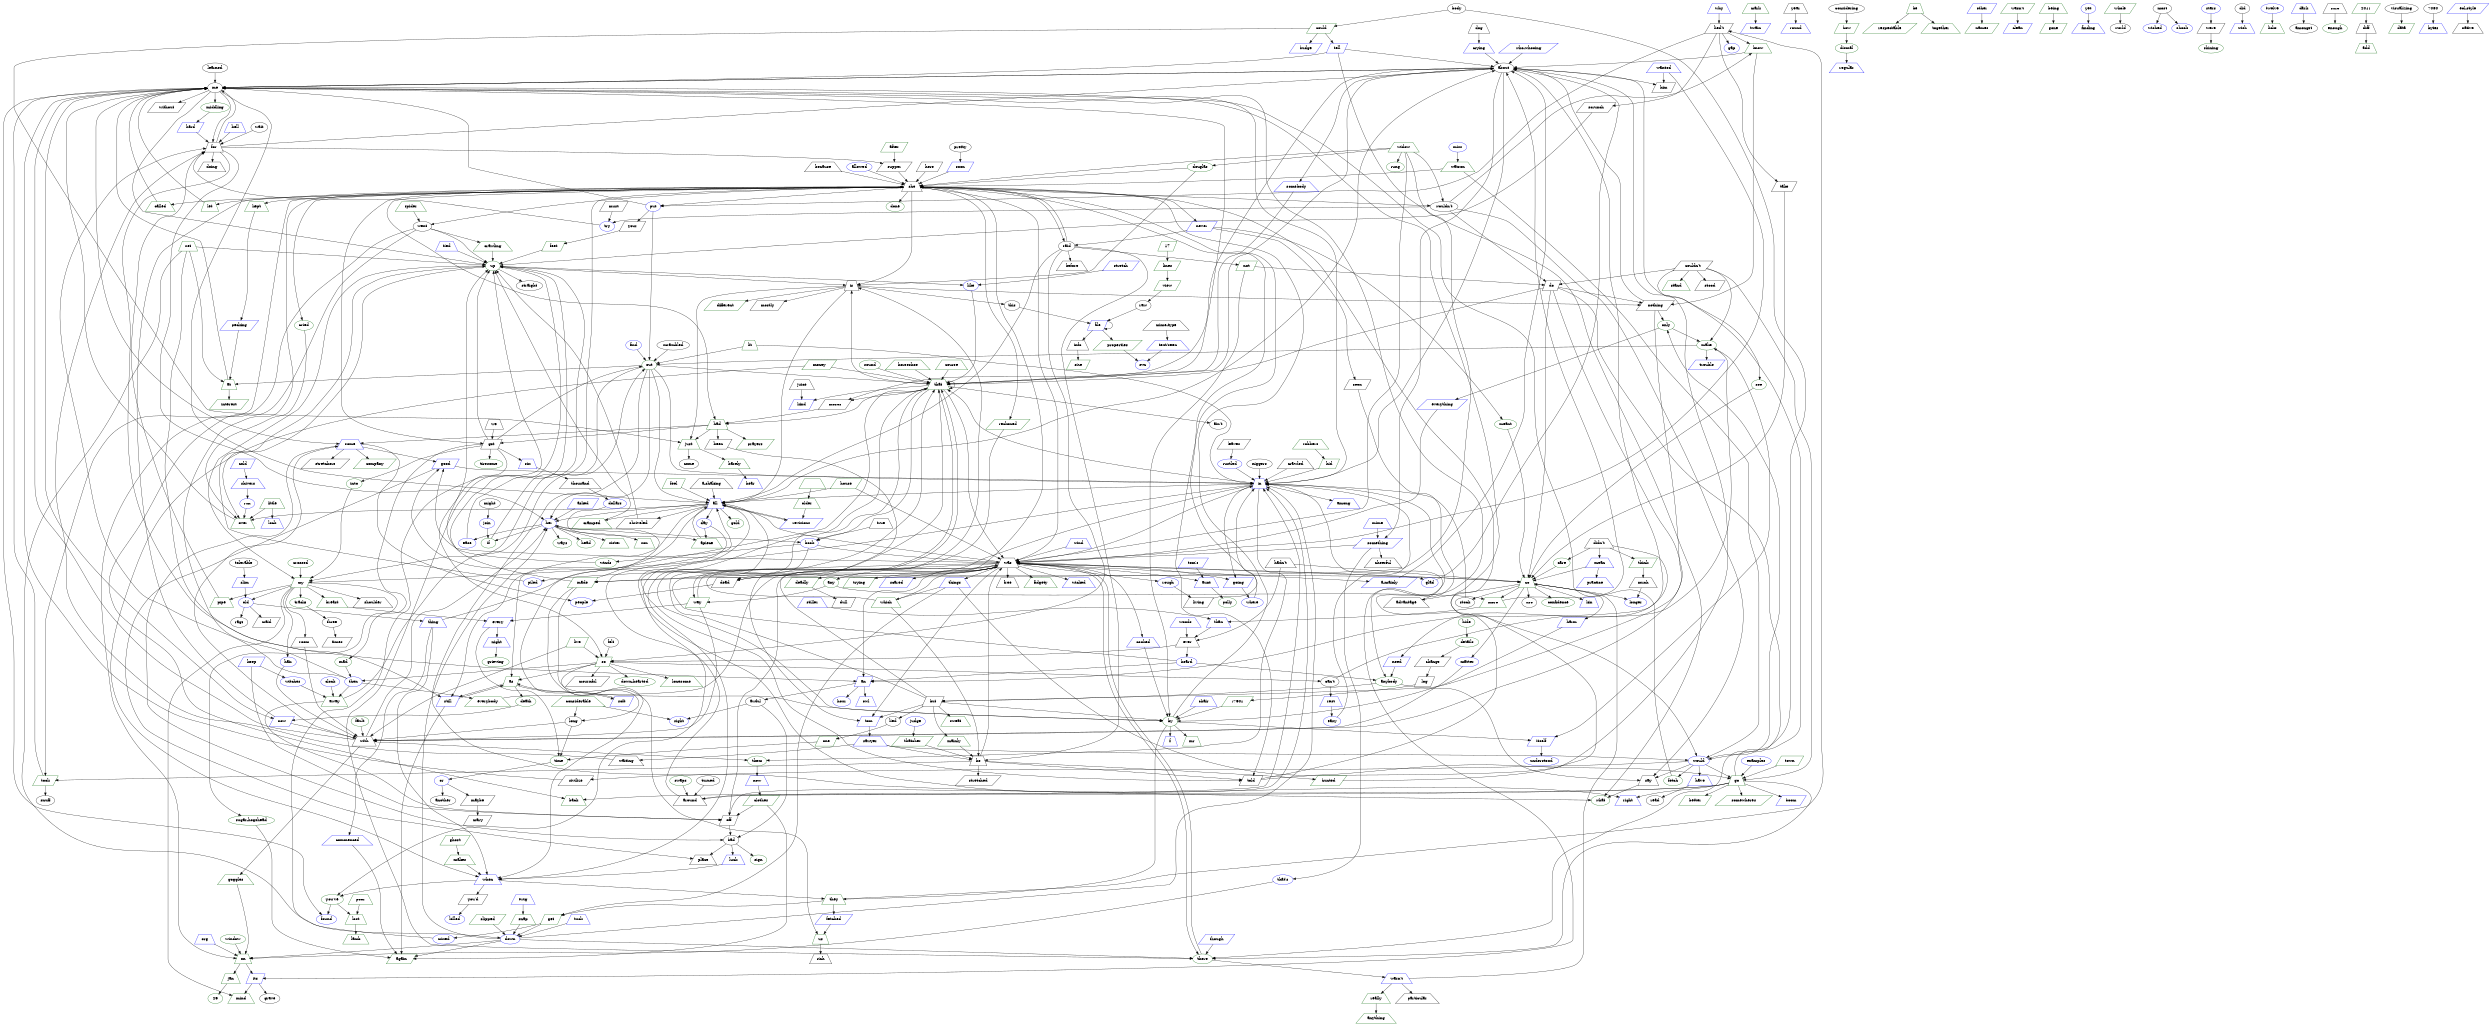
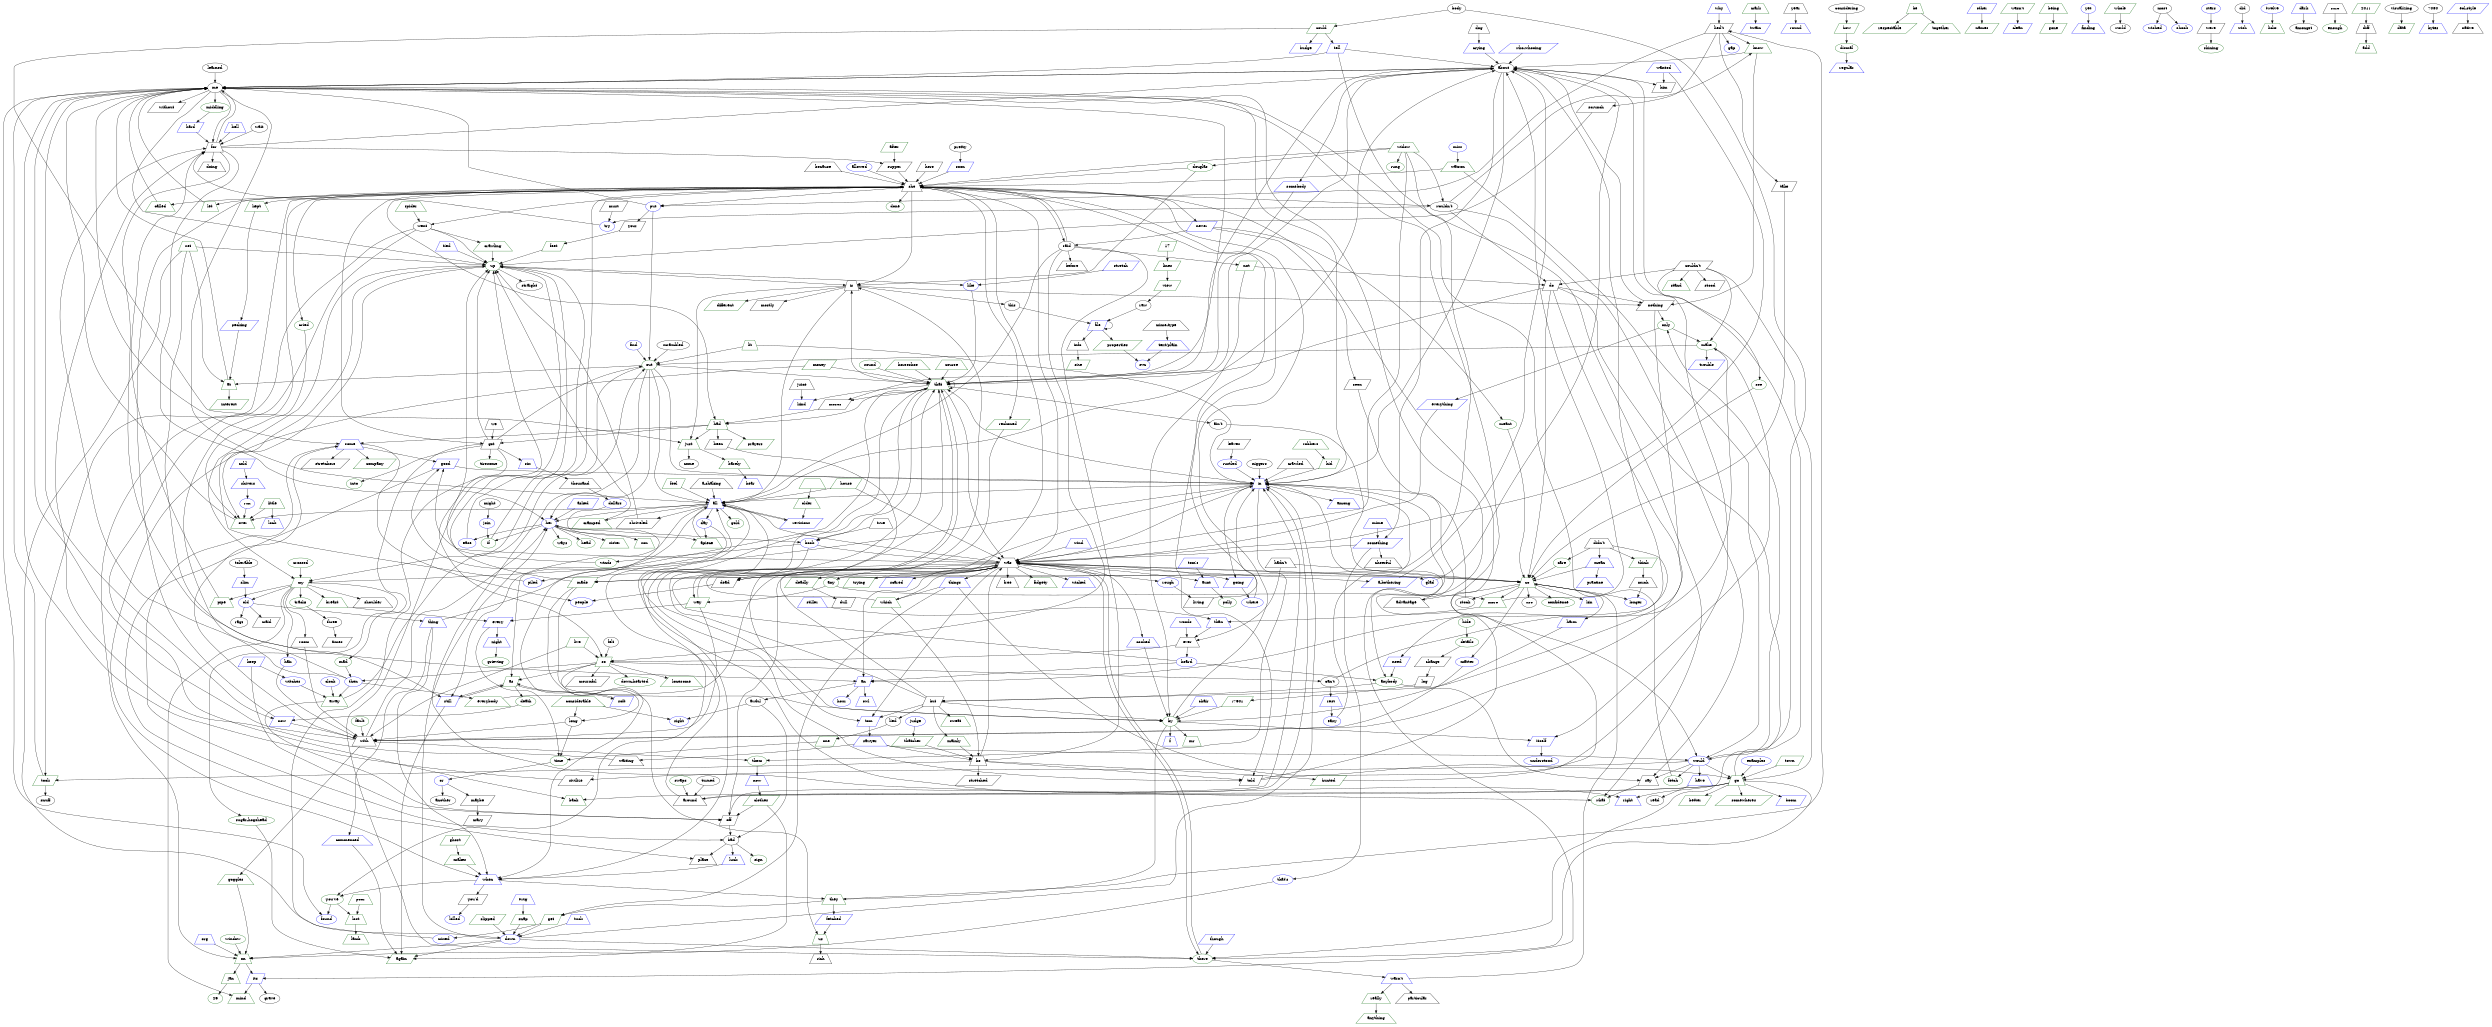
(1168, 345) -> (1168, 345)
none -> (1356, 525)
(341, 538) -> none
(1389, 583) -> (1389, 583)
